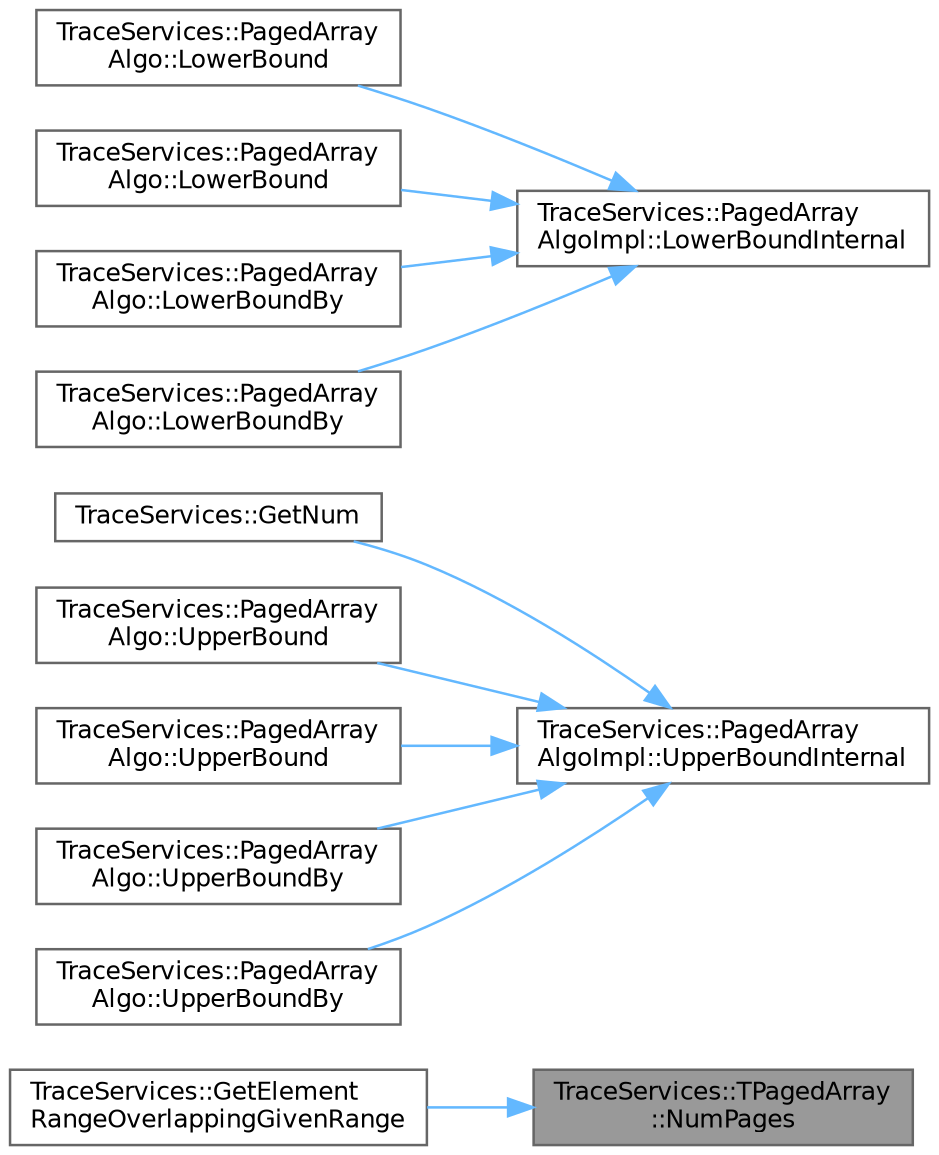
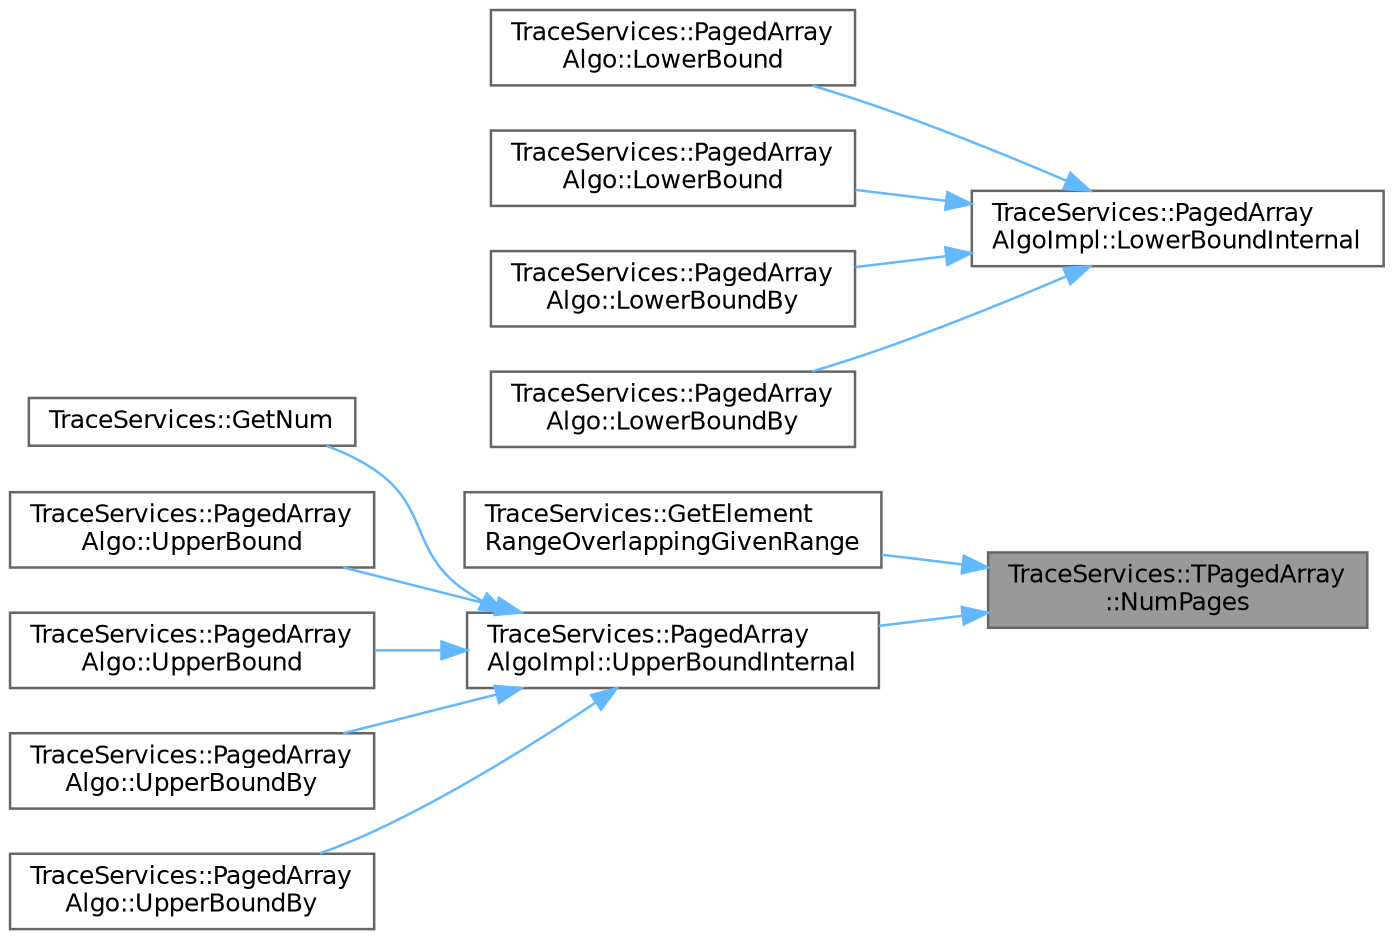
none -> (921, 621)
